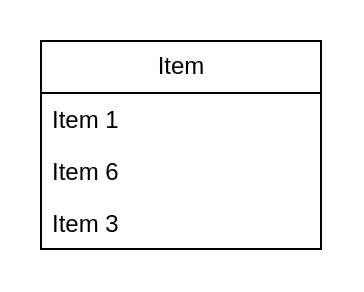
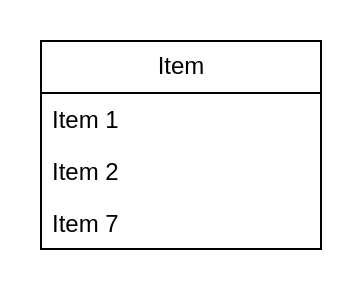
(90, 173) -> (90, 173)
(90, 225) -> (90, 225)
